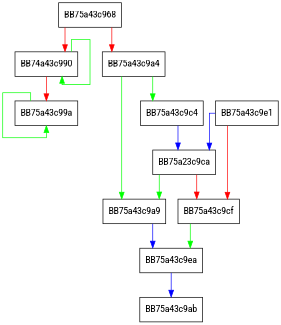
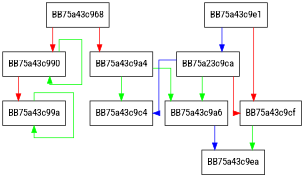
(46, 64) -> (34, 64)
(178, 134) -> (159, 78)
(134, 211) -> (196, 113)
(171, 310) -> none
